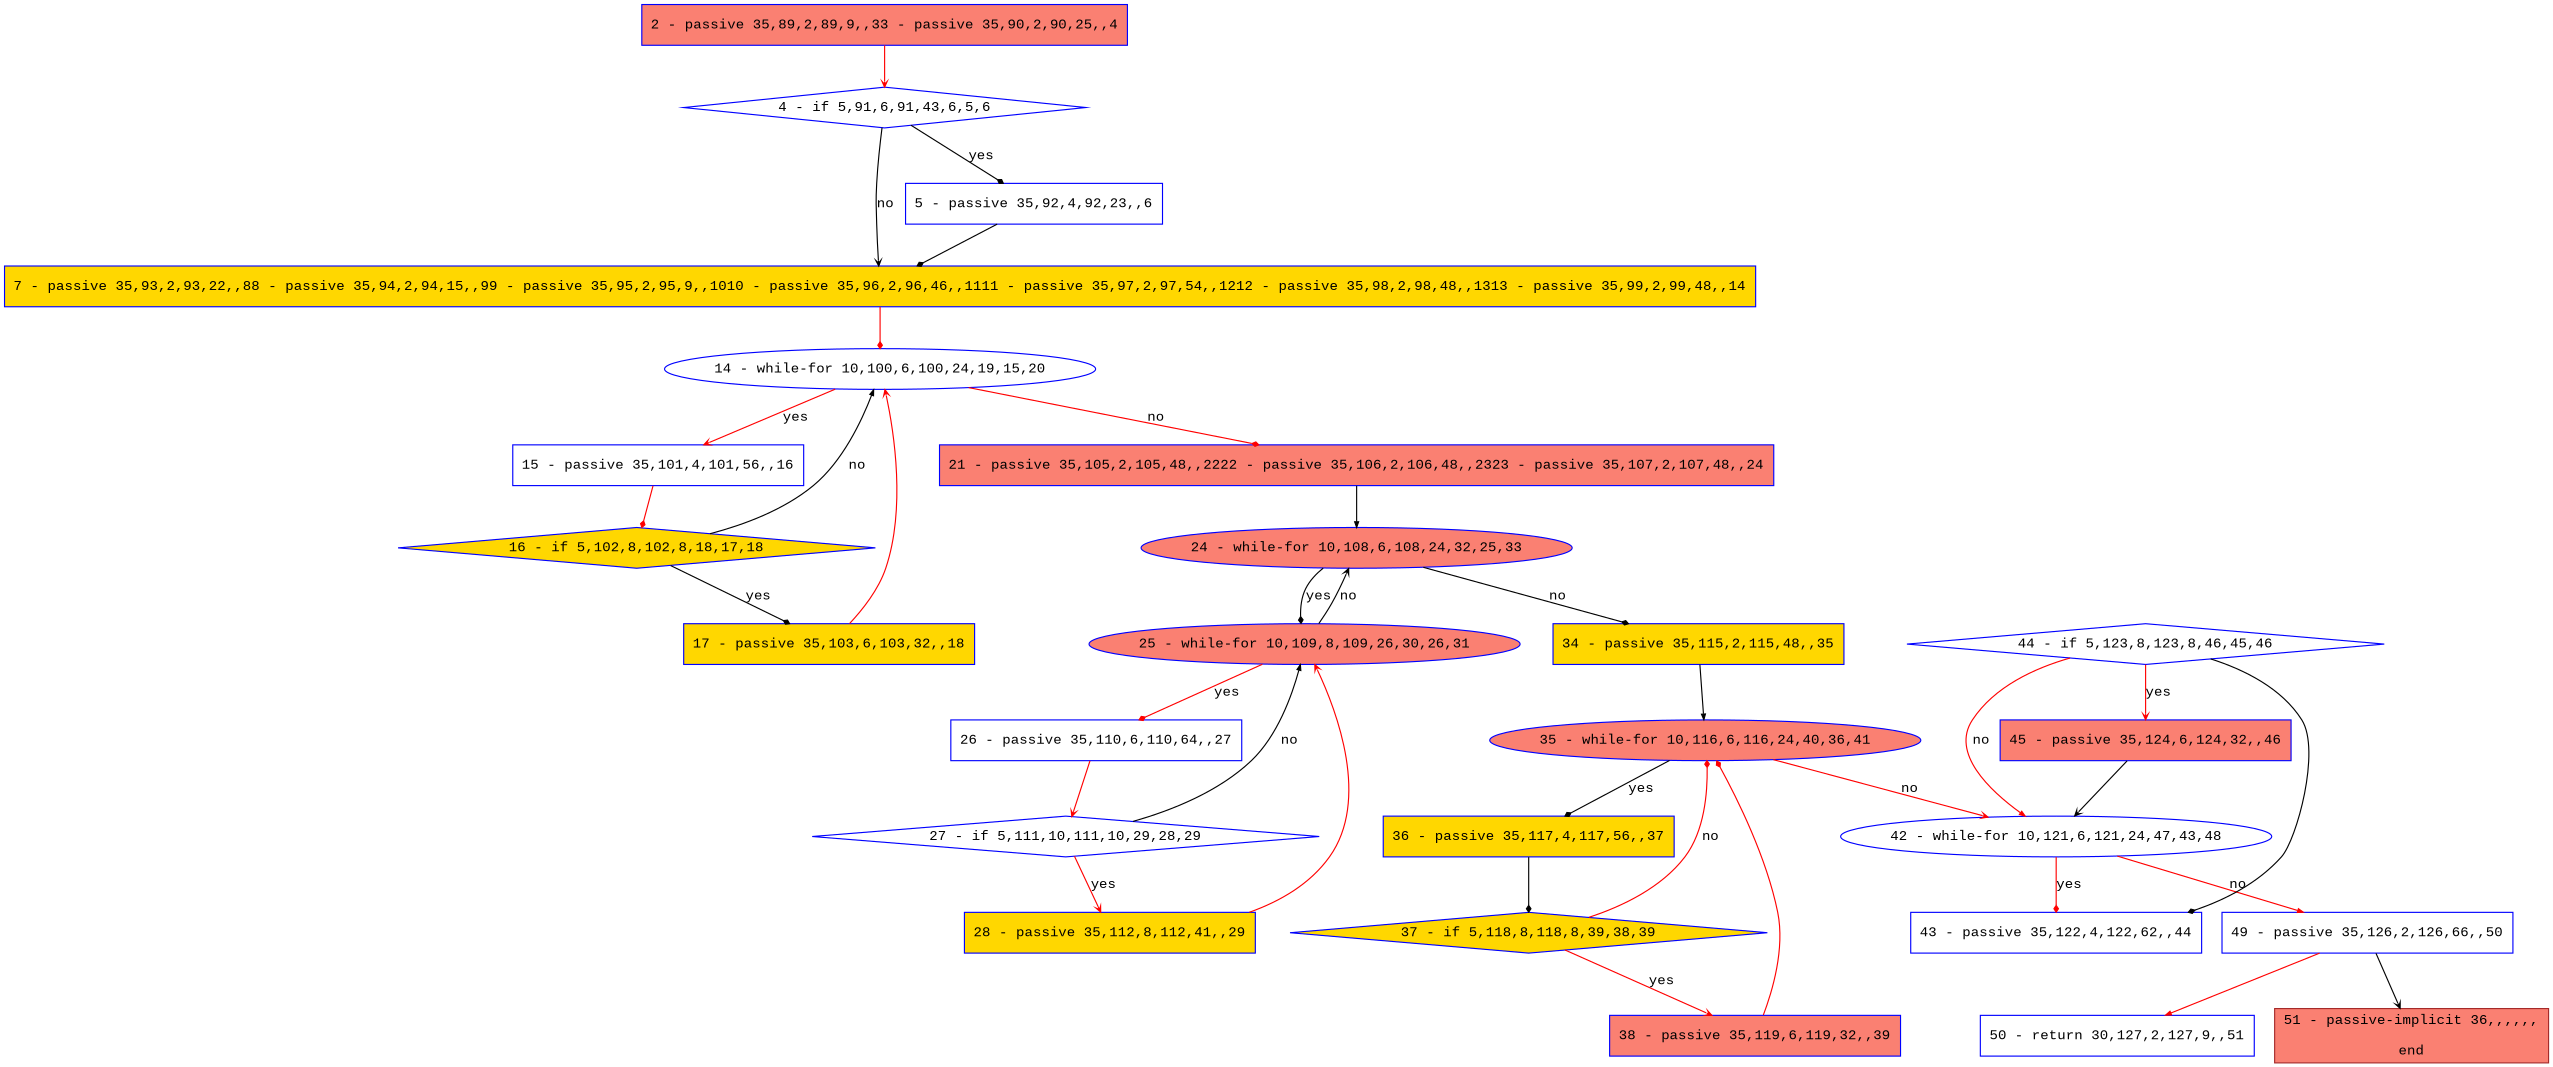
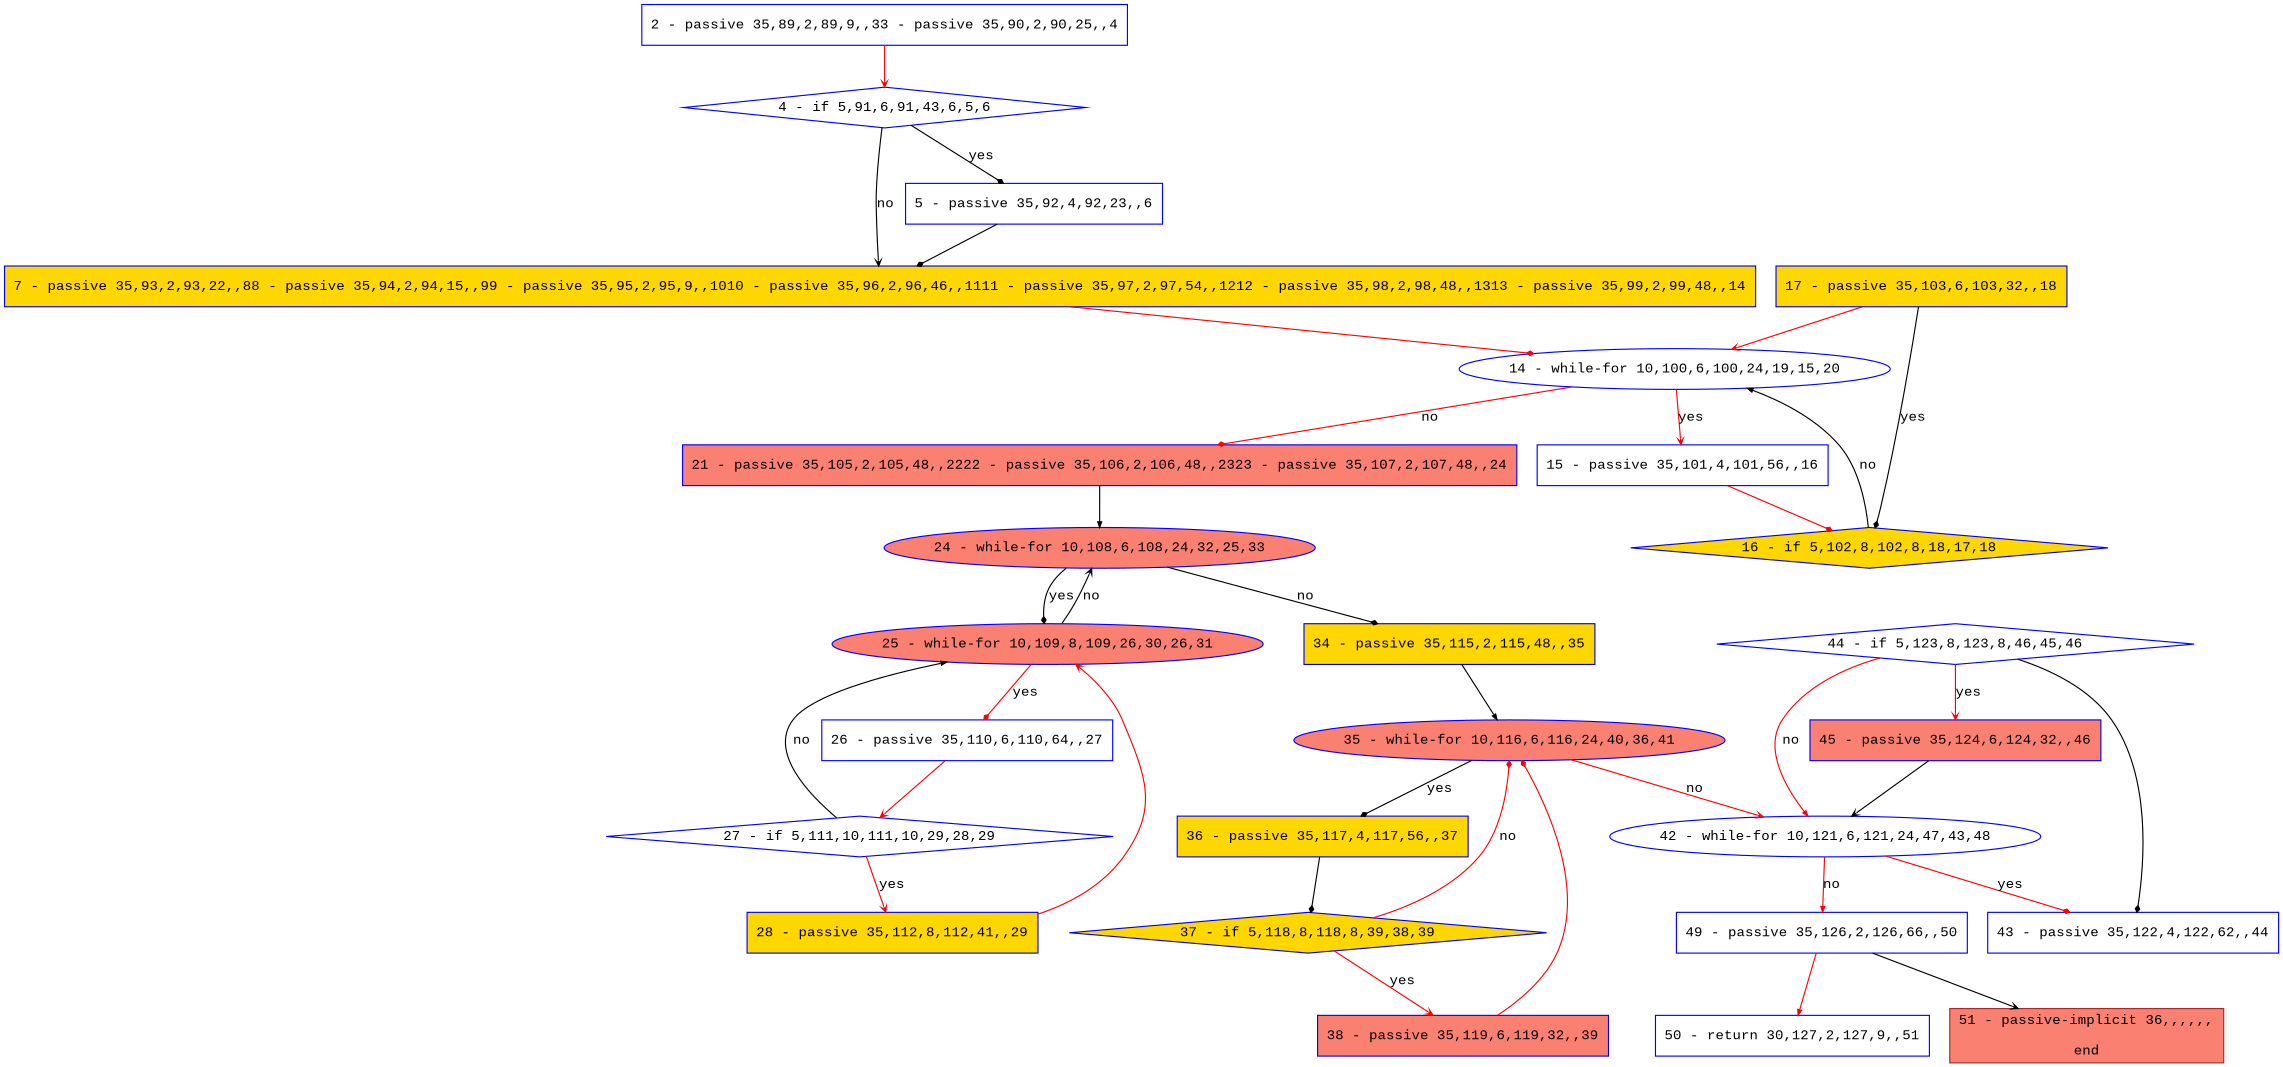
(885, 25) -> (885, 25)
(727, 593) -> (1900, 415)
